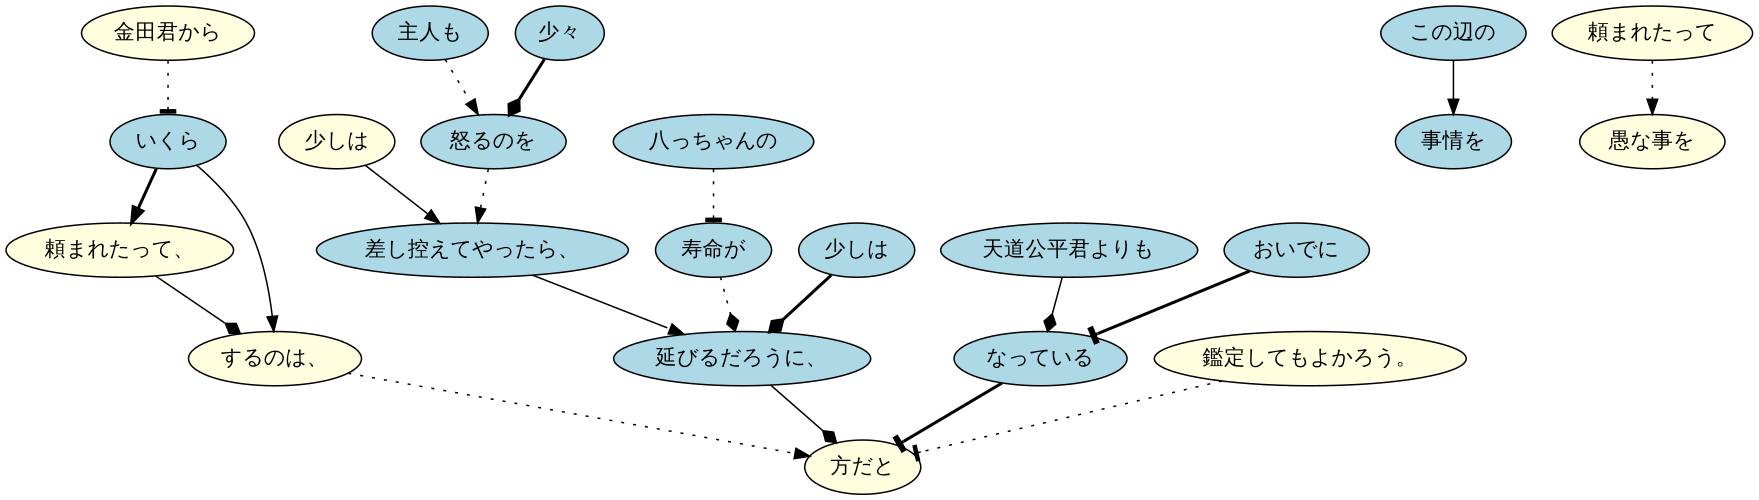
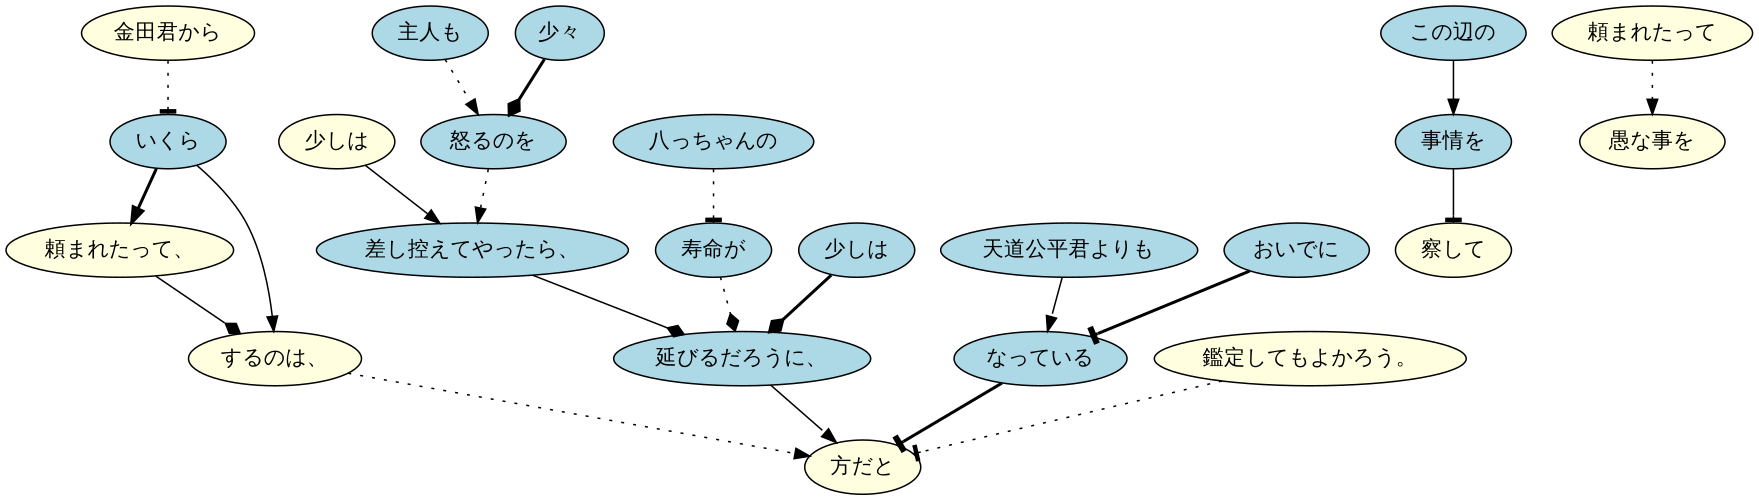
none -> (1453, 250)
(1057, 296) -> (1057, 296)
(600, 302) -> (600, 302)
(797, 408) -> (797, 408)
